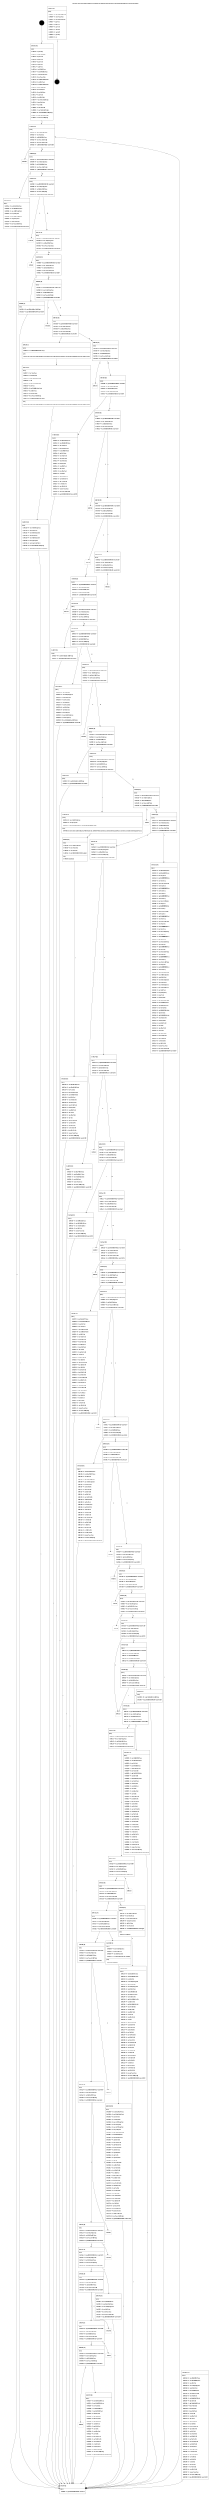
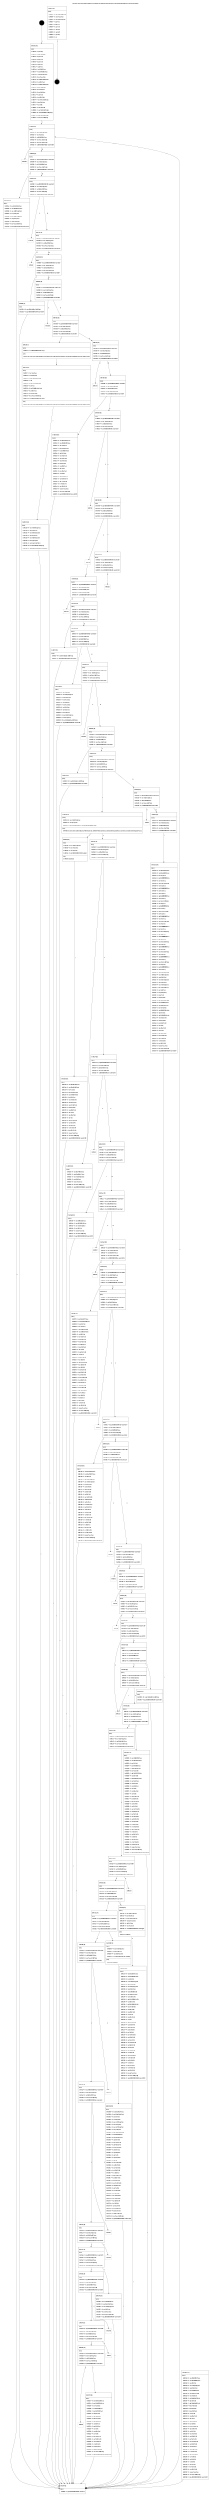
(134, 840) -> (103, 836)
